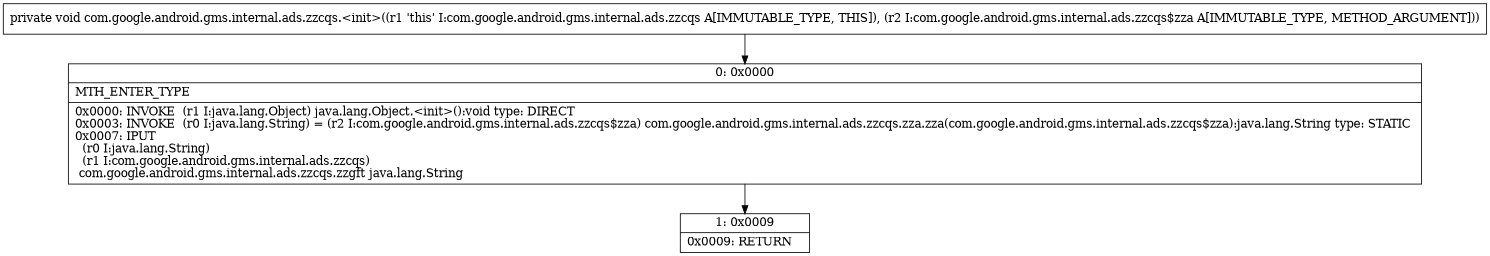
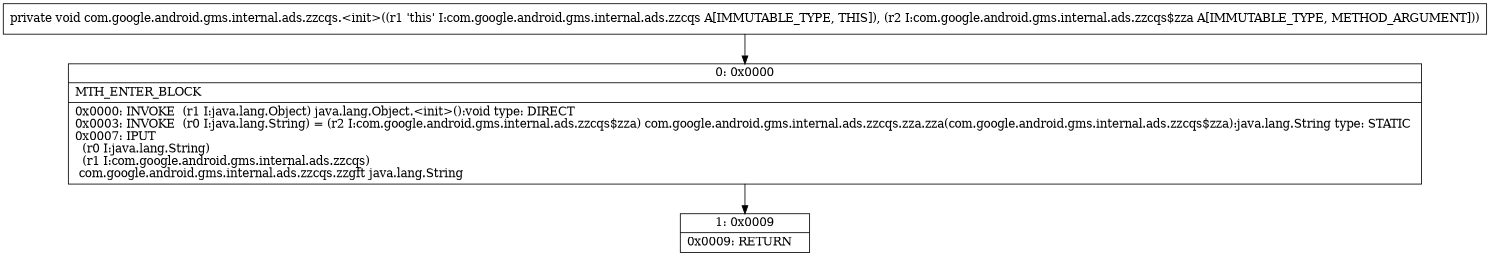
(133, 92) -> (138, 92)
